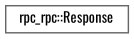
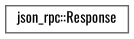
(67, 19) -> (67, 19)
